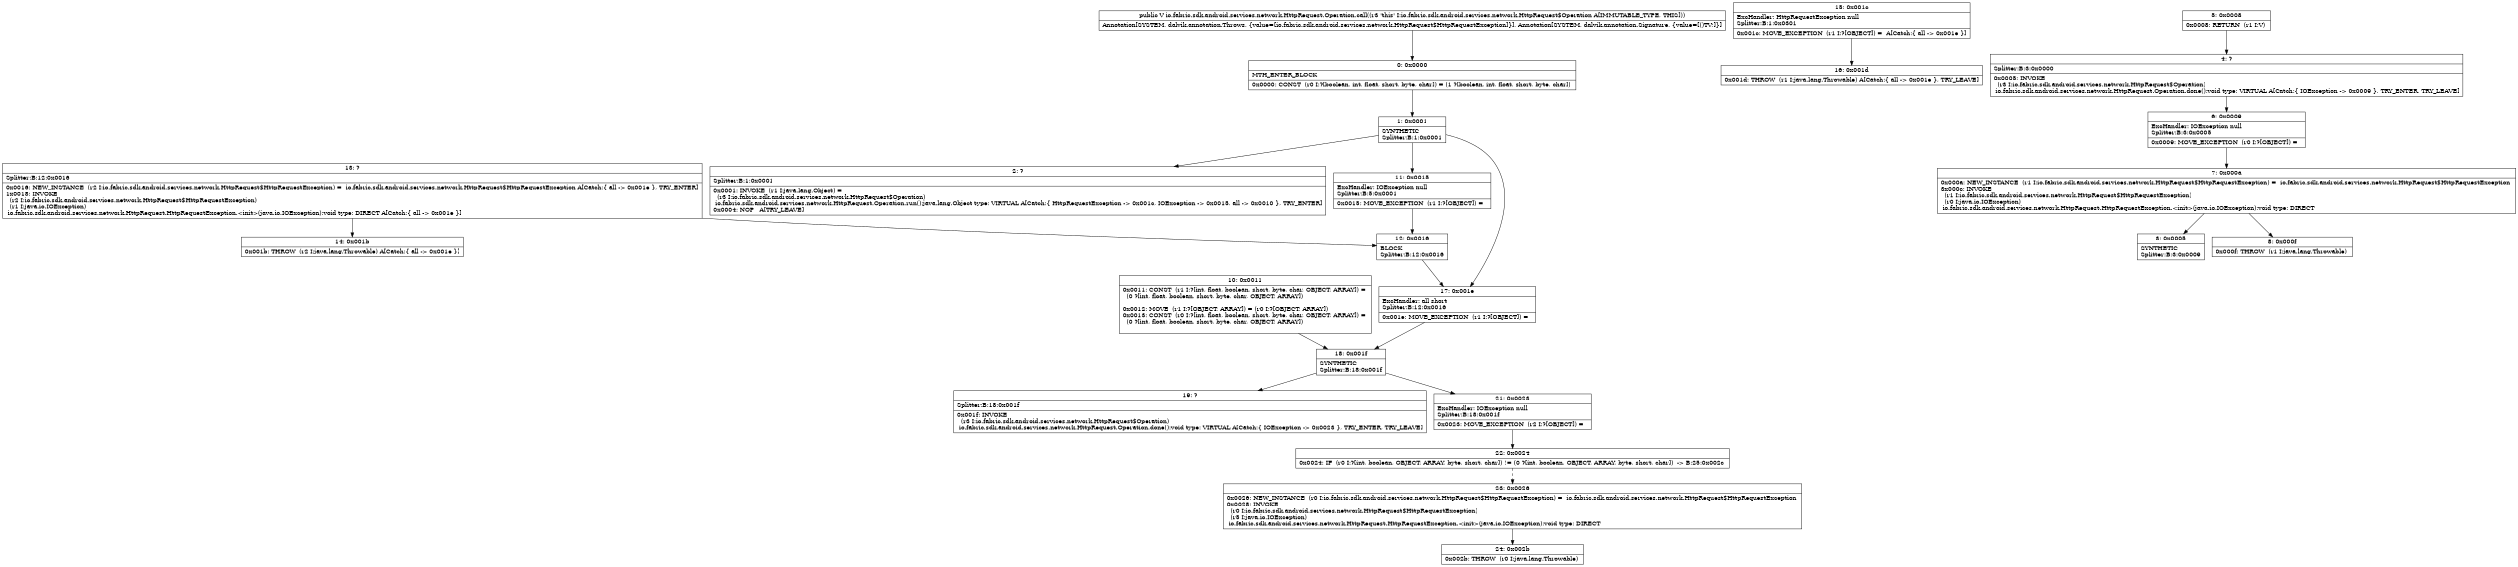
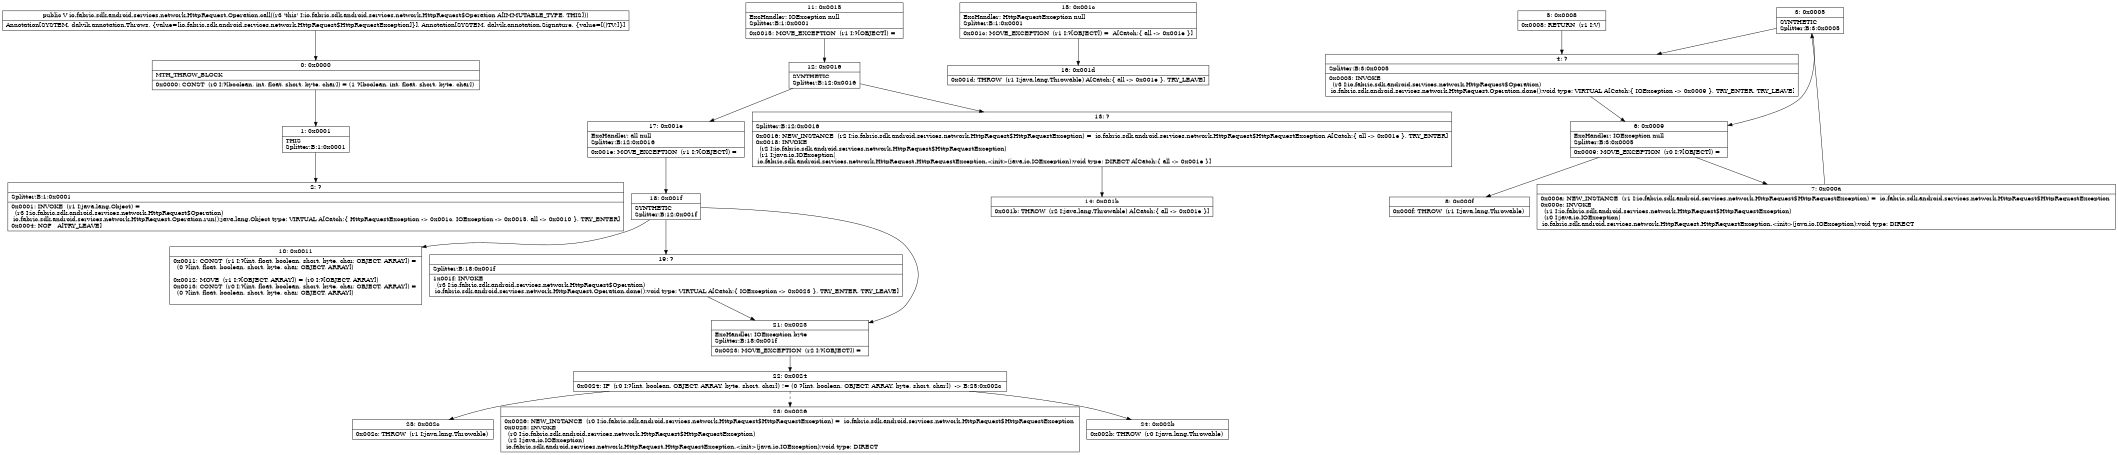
(1767, 24) -> (993, 24)
none -> (1719, 41)
(2024, 69) -> (1359, 69)
(1285, 75) -> (189, 75)
none -> (1798, 100)
(1401, 131) -> (293, 141)
(1412, 156) -> none
(1968, 189) -> (1568, 205)
(34, 194) -> (783, 143)
(1367, 194) -> (779, 24)
(1505, 197) -> none
(2259, 224) -> (1545, 176)
(1037, 234) -> (920, 97)
(1391, 248) -> (811, 77)
(2171, 255) -> (1810, 28)
(1415, 301) -> (621, 136)
none -> (729, 308)
(1311, 340) -> (540, 245)
(1351, 370) -> (666, 215)
(1483, 408) -> (761, 335)
(984, 415) -> (460, 279)
none -> (423, 429)
(1267, 517) -> (544, 441)
(1513, 535) -> (1049, 401)
